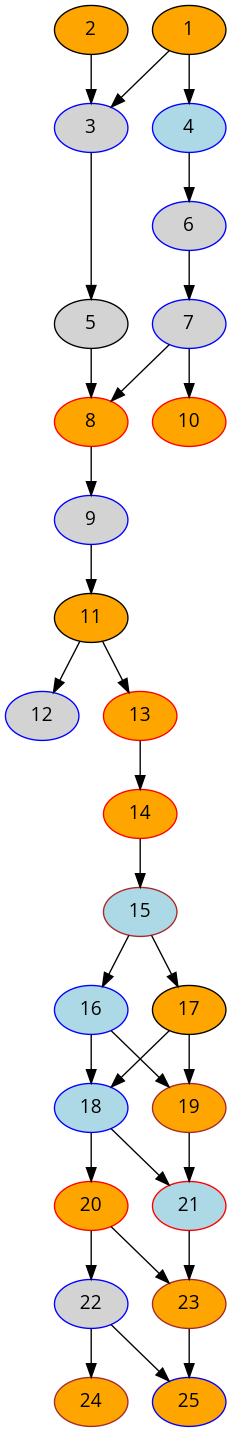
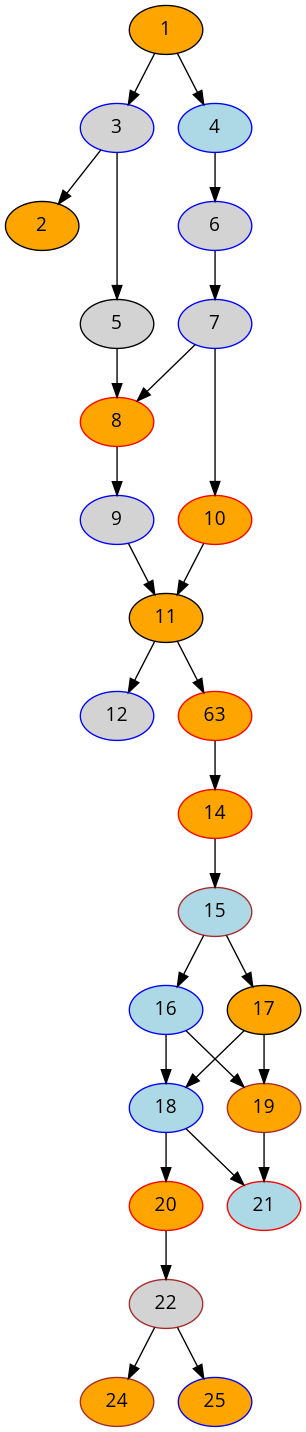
(91, 72) -> (84, 172)
none -> (194, 563)
(140, 716) -> (215, 716)
(91, 1304) -> (166, 1304)
(189, 1304) -> none
